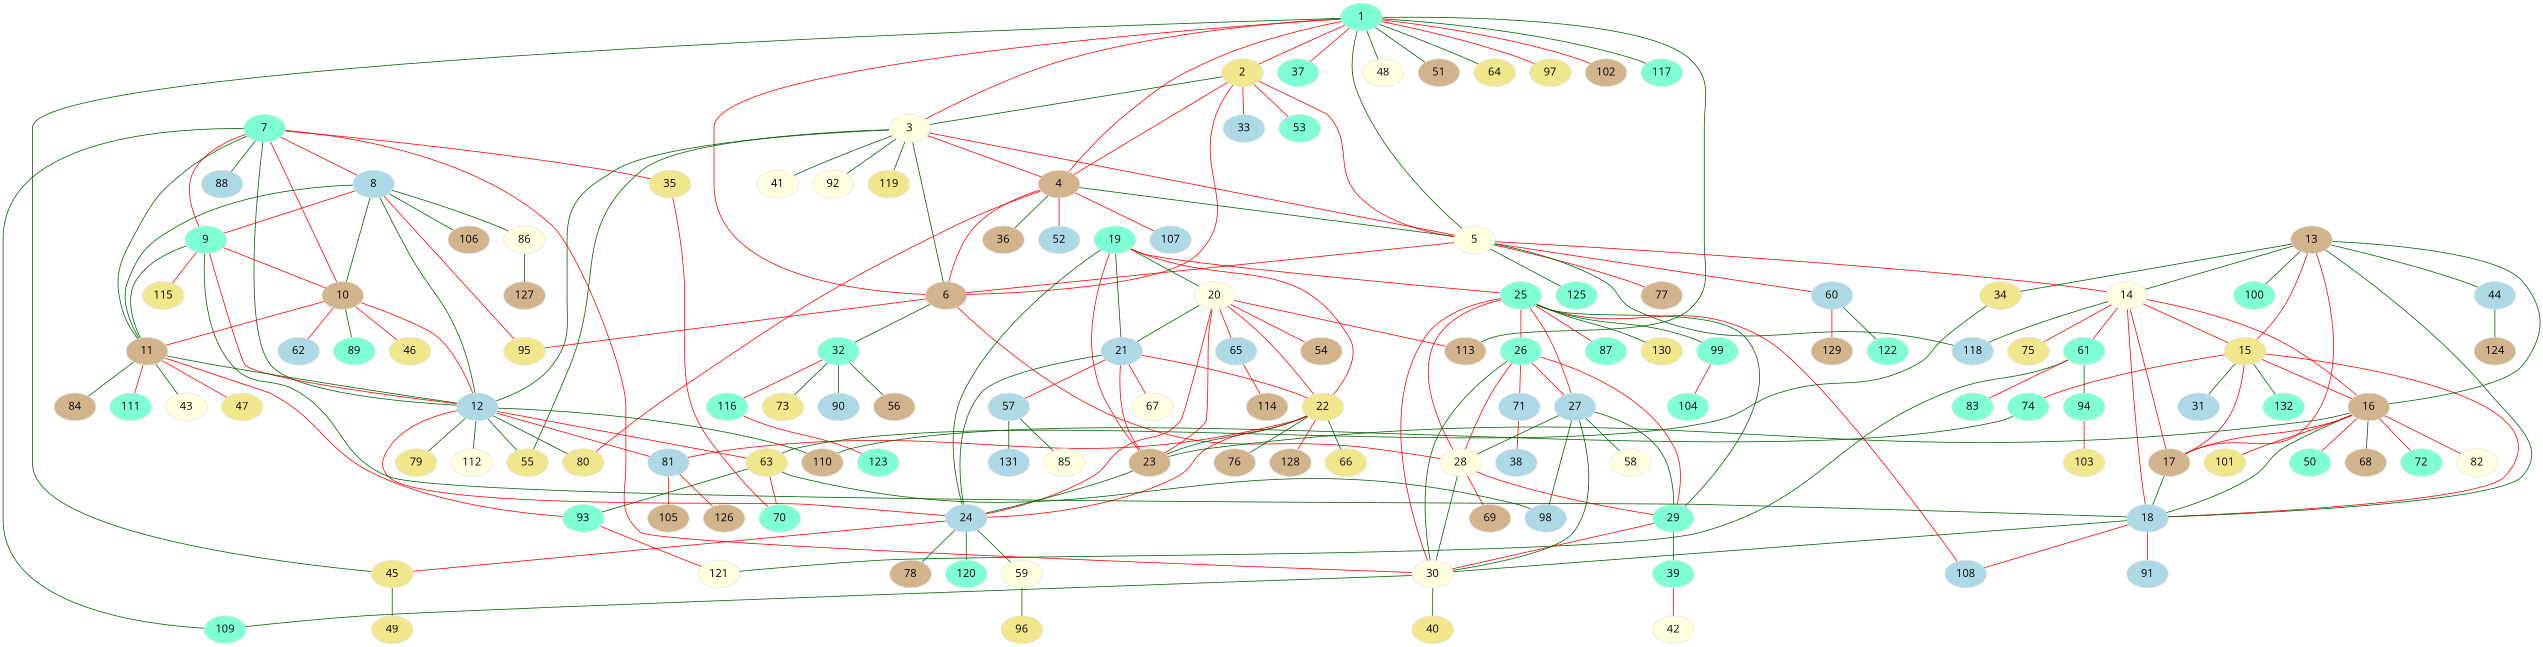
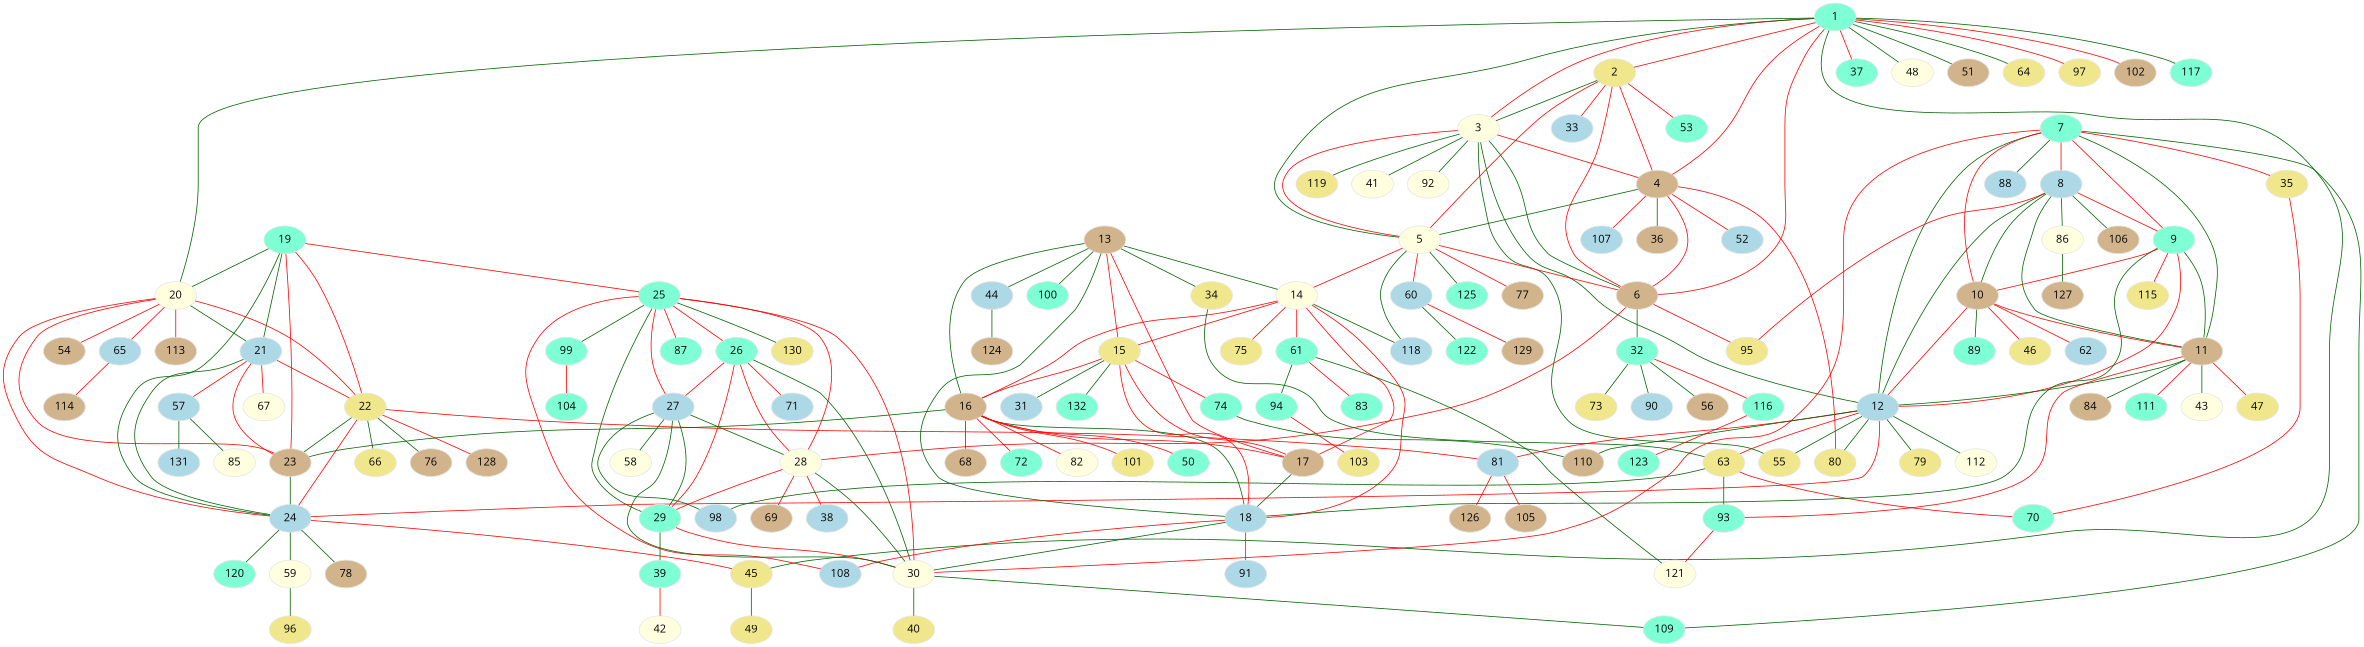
(1704, 134) -> (924, 42)
(1518, 435) -> (813, 488)
